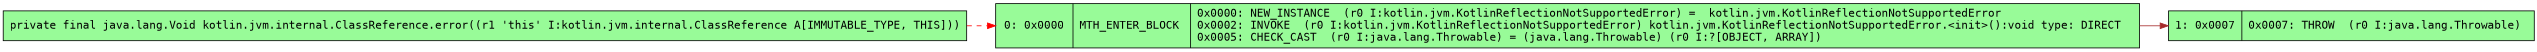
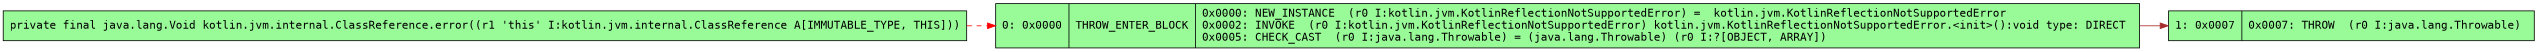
(1129, 25) -> (1132, 25)
